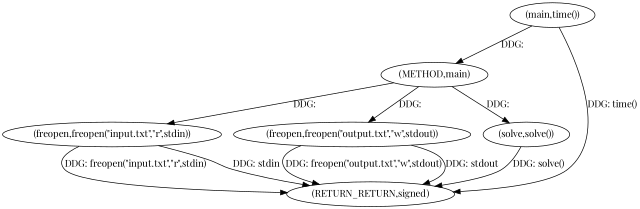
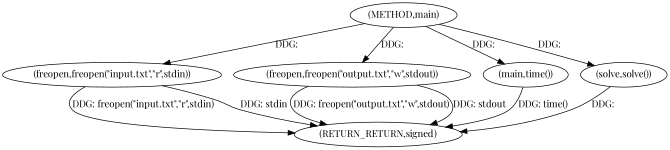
(497, 43) -> (462, 44)
(539, 164) -> (604, 105)
